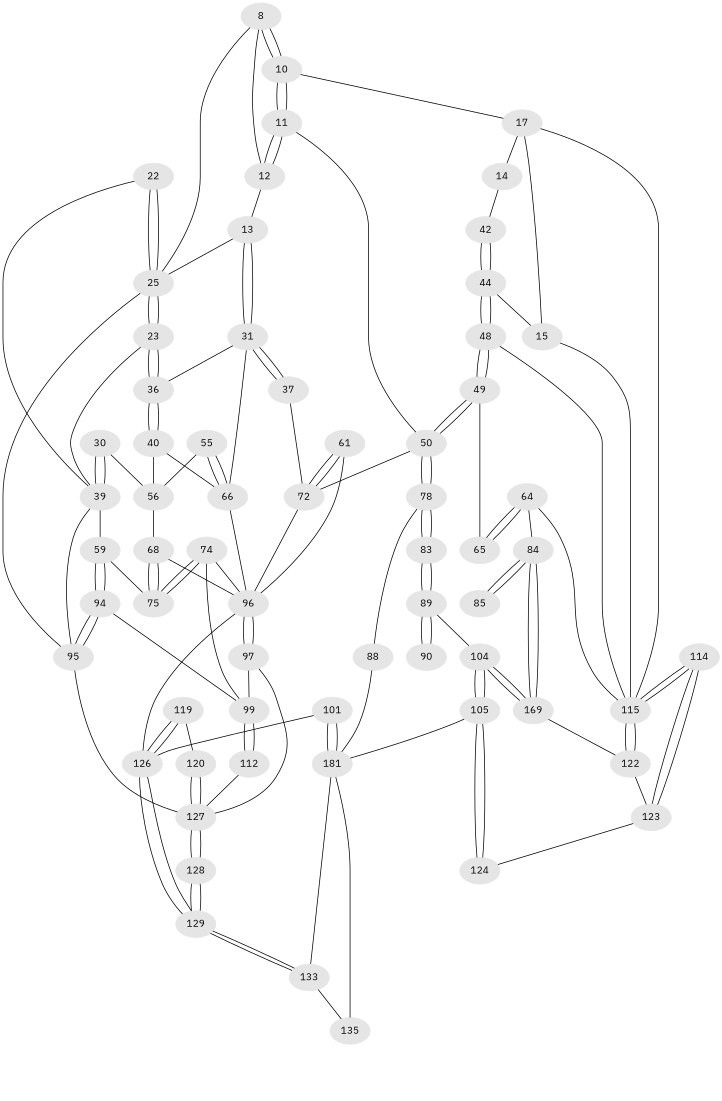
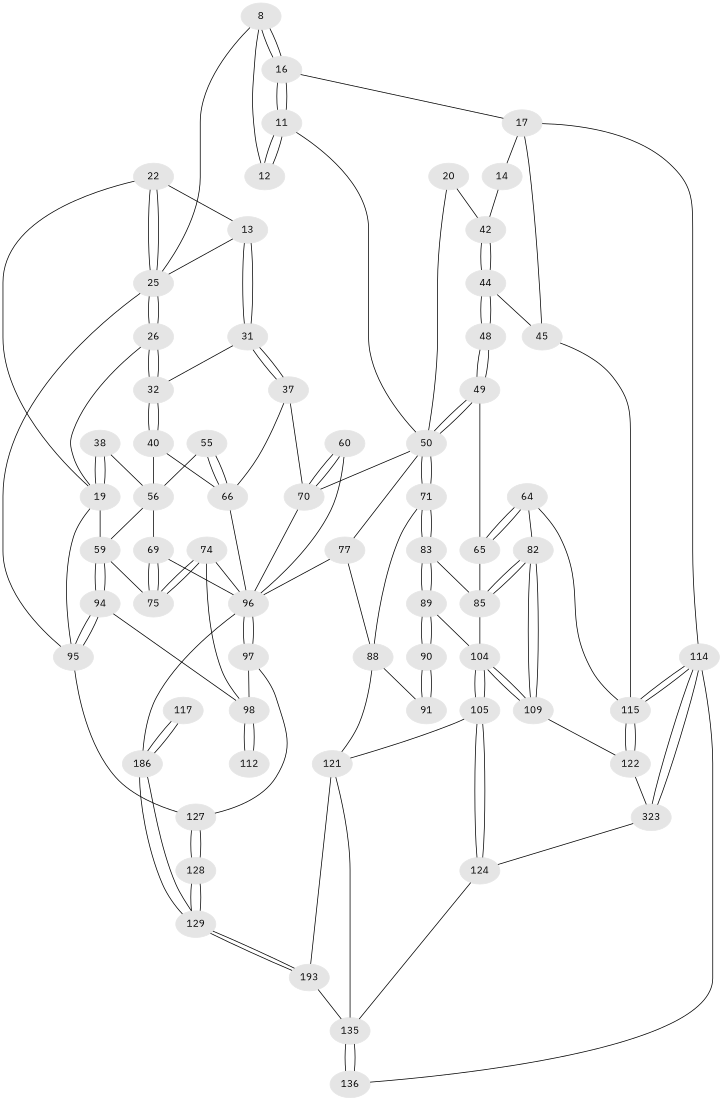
(282, 70) -> (282, 70)
none -> (449, 177)
(256, 203) -> (202, 204)
(154, 337) -> (154, 337)
(542, 337) -> (542, 337)
(659, 382) -> (693, 332)
(154, 390) -> (154, 390)
(239, 417) -> (264, 446)
(100, 444) -> (100, 444)
(345, 444) -> (345, 444)
(100, 497) -> (100, 497)
(304, 497) -> (304, 497)
(426, 497) -> (426, 497)
(602, 500) -> none
none -> (127, 524)
(154, 550) -> (154, 550)
none -> (345, 550)
(533, 550) -> (533, 550)
none -> (453, 577)
none -> (480, 577)
none -> (480, 630)
(183, 711) -> (183, 711)
(249, 711) -> (249, 711)
(332, 711) -> none
none -> (426, 711)
(533, 711) -> (533, 711)
(142, 764) -> (142, 764)
(196, 764) -> none
(332, 764) -> (332, 764)
(223, 791) -> none
(651, 817) -> (651, 817)
none -> (415, 951)
(309, 978) -> (309, 978)
none -> (350, 1084)
